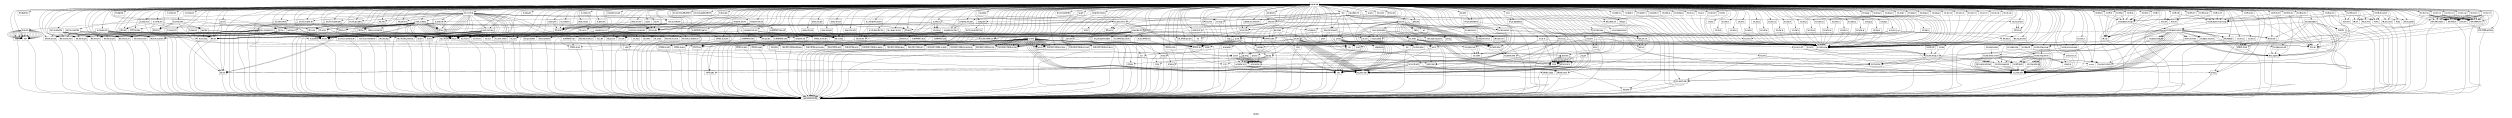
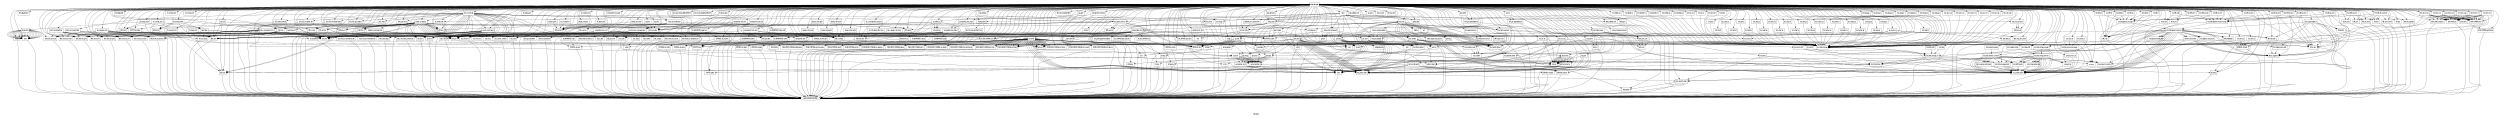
none -> (2069, 39)
